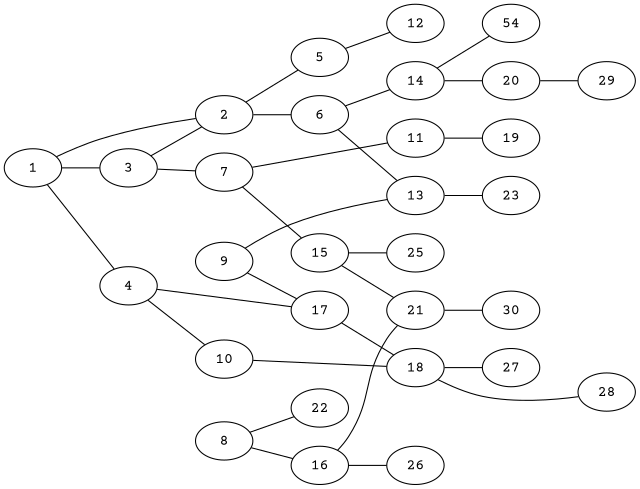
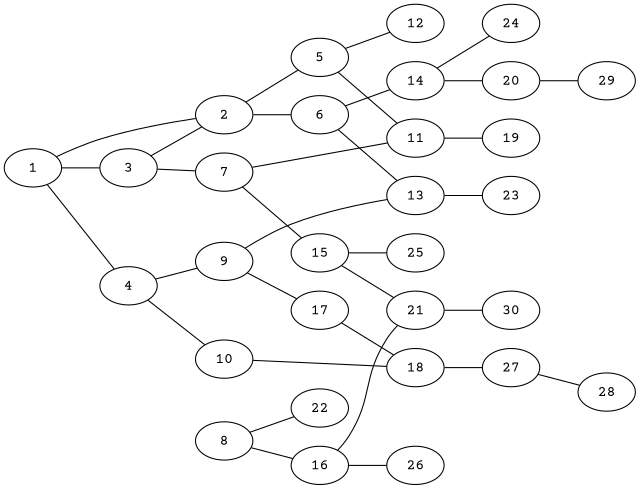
(511, 23) -> (511, 23)
none -> (362, 93)
(224, 298) -> (176, 274)
(507, 400) -> (559, 380)
